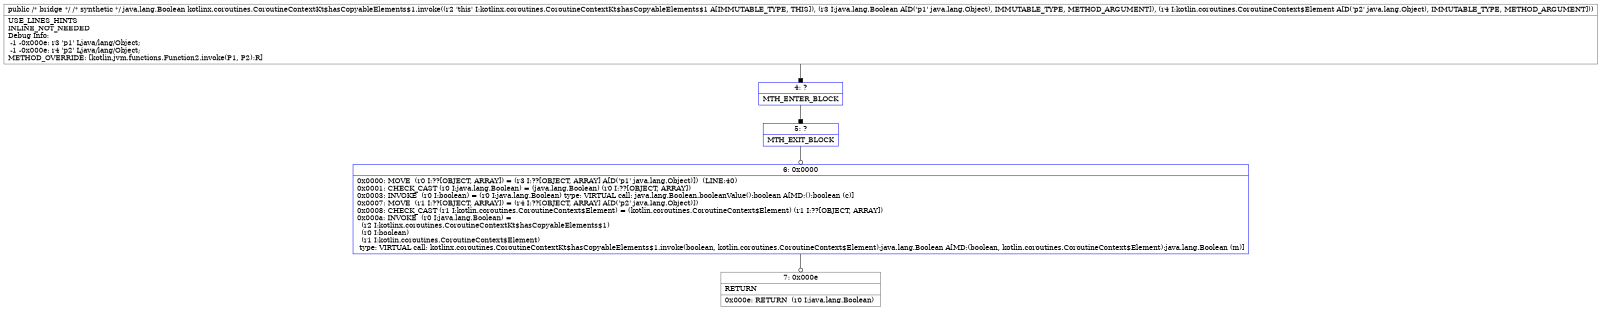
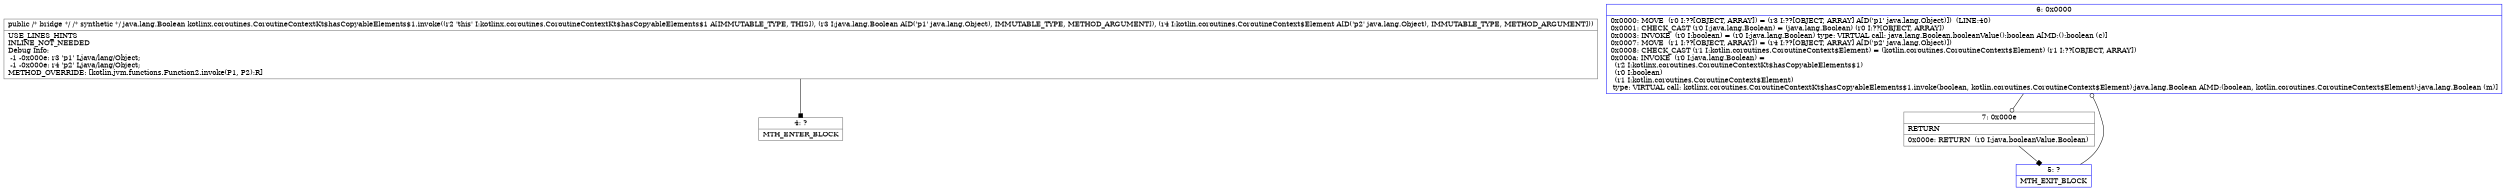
(801, 94) -> (801, 129)
(801, 112) -> (2028, 154)
(801, 300) -> (1999, 140)
